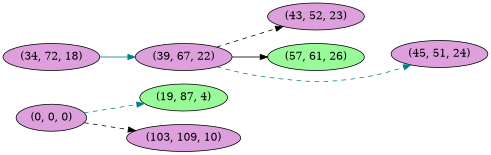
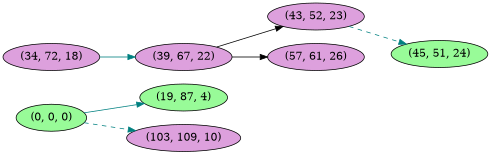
(246, 38) -> (246, 38)
(439, 54) -> (439, 54)
(316, 57) -> (316, 57)
(310, 81) -> (374, 34)
(110, 109) -> (110, 109)
(51, 118) -> (51, 118)
(106, 126) -> (106, 126)
